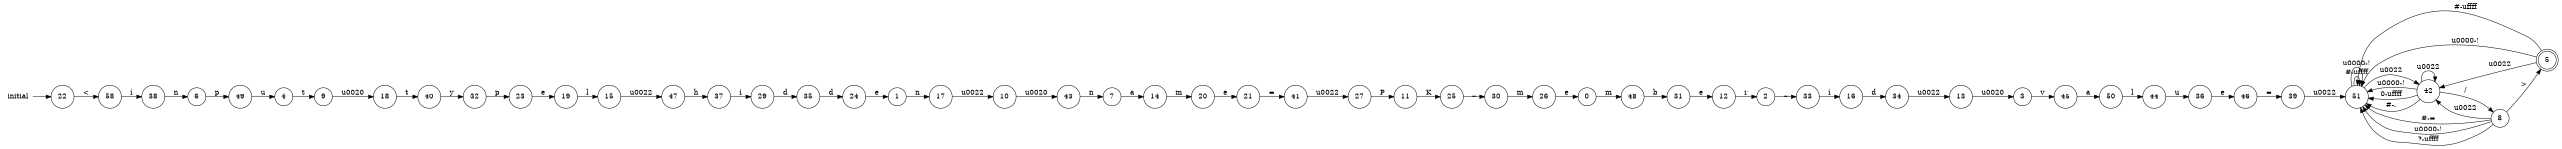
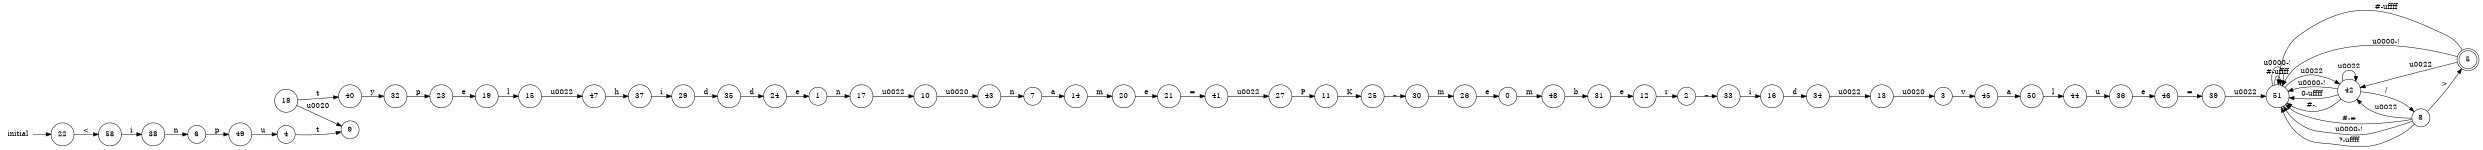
(350, 97) -> (317, 115)
